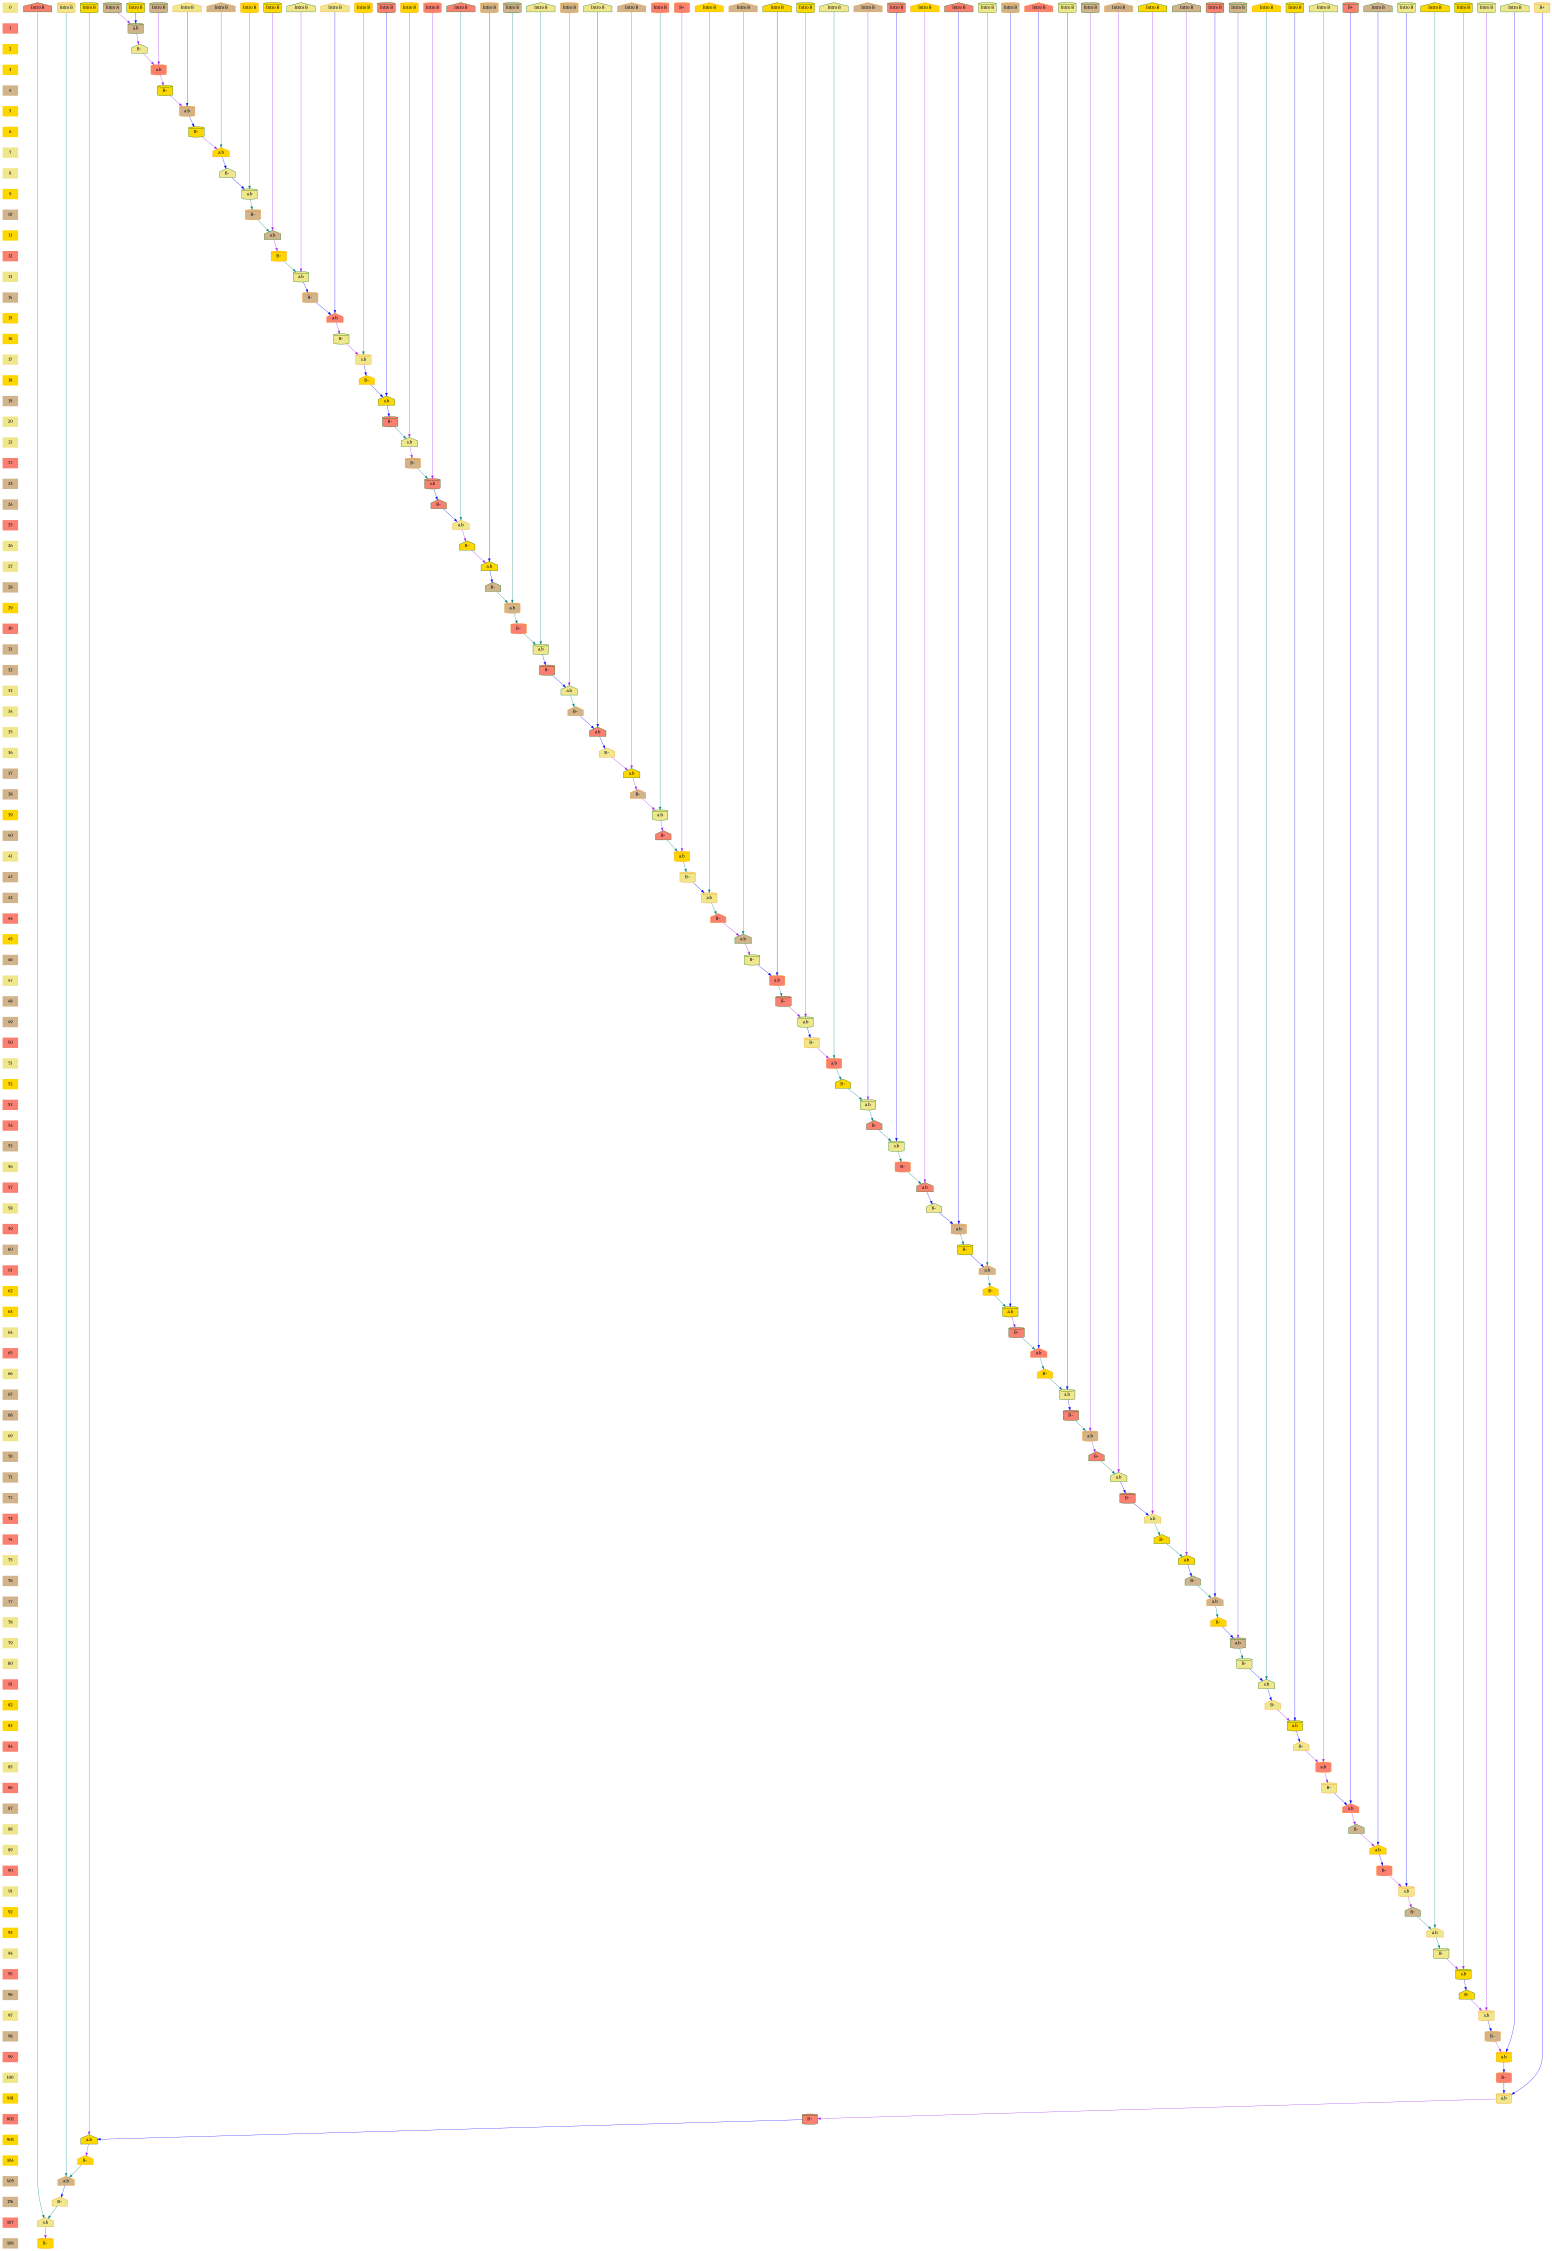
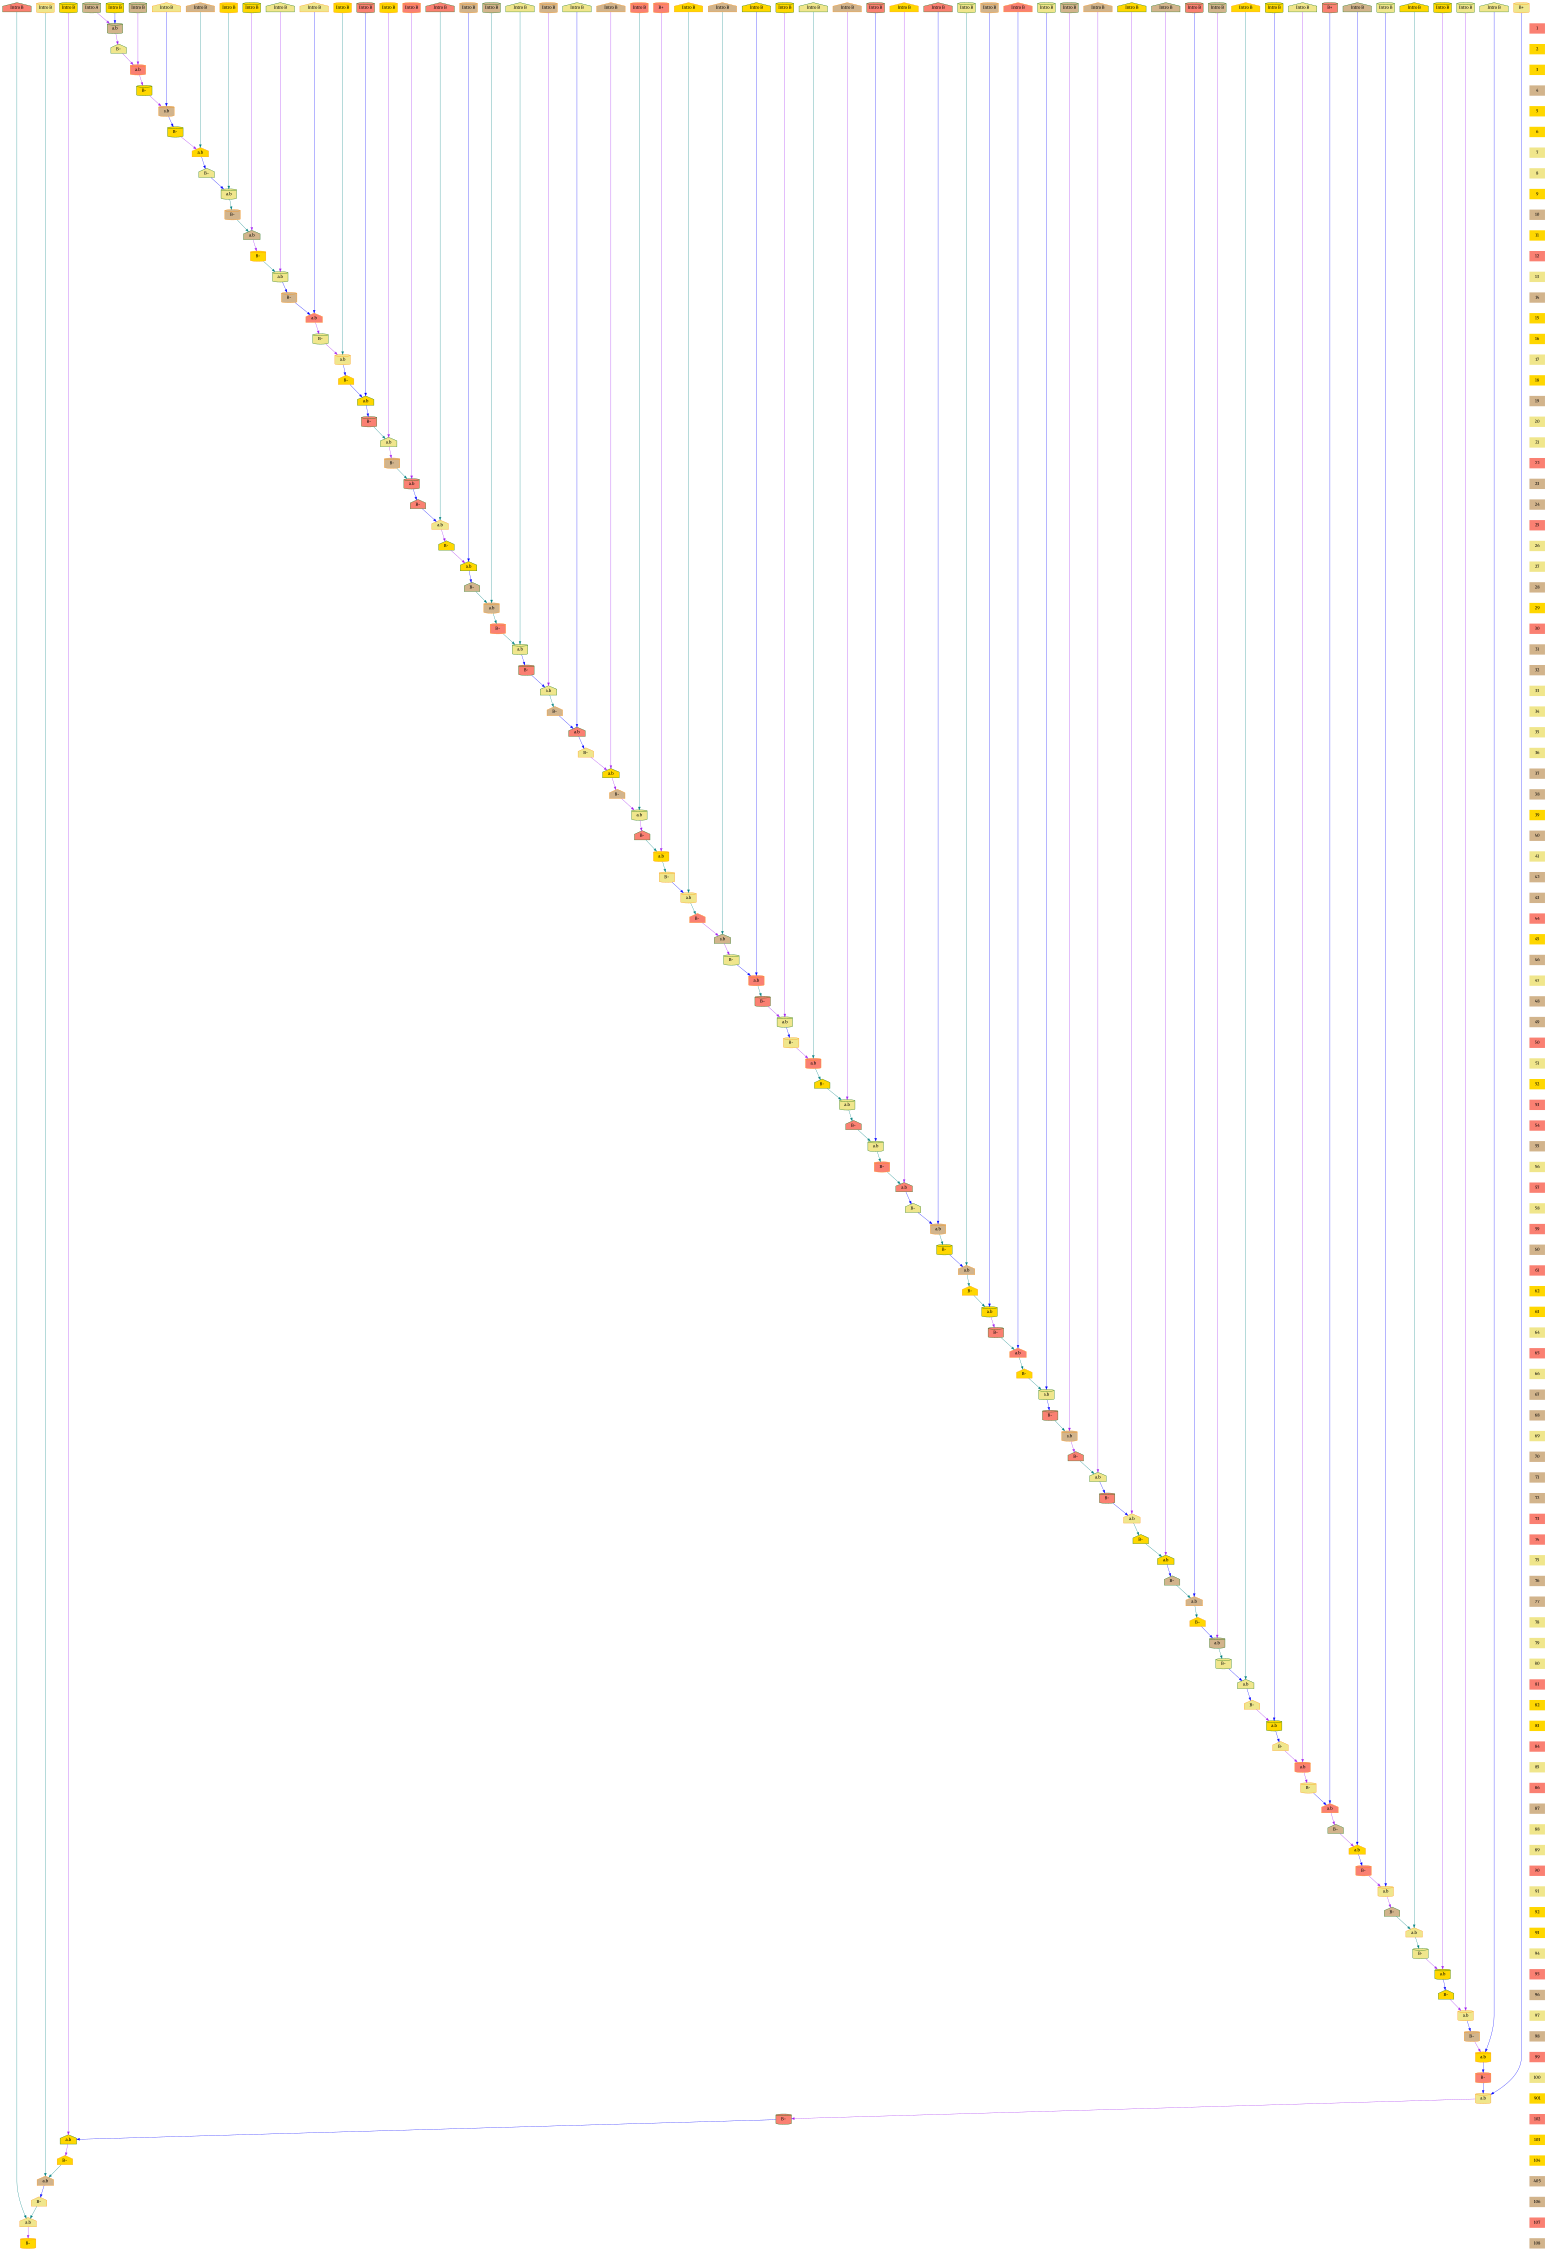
(10, 8) -> none
(10, 2119) -> (1537, 2119)
(10, 2140) -> (1537, 2140)
(10, 2202) -> (1537, 2202)
